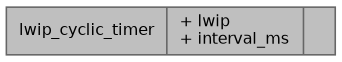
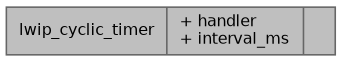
(205, 21) -> (218, 21)
